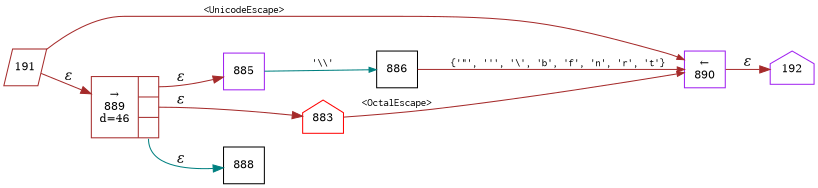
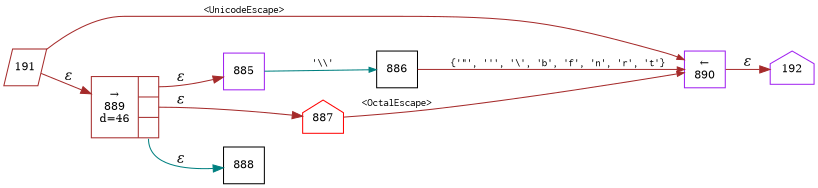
(323, 118) -> (323, 118)
